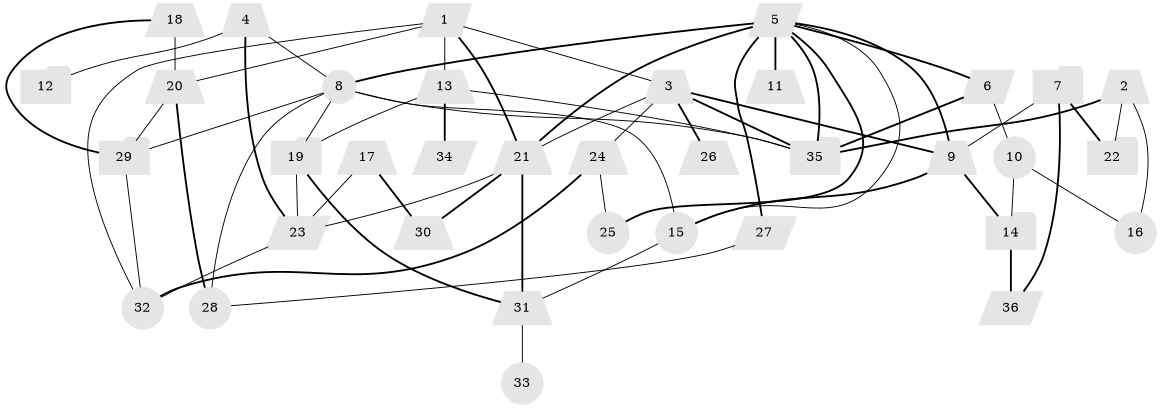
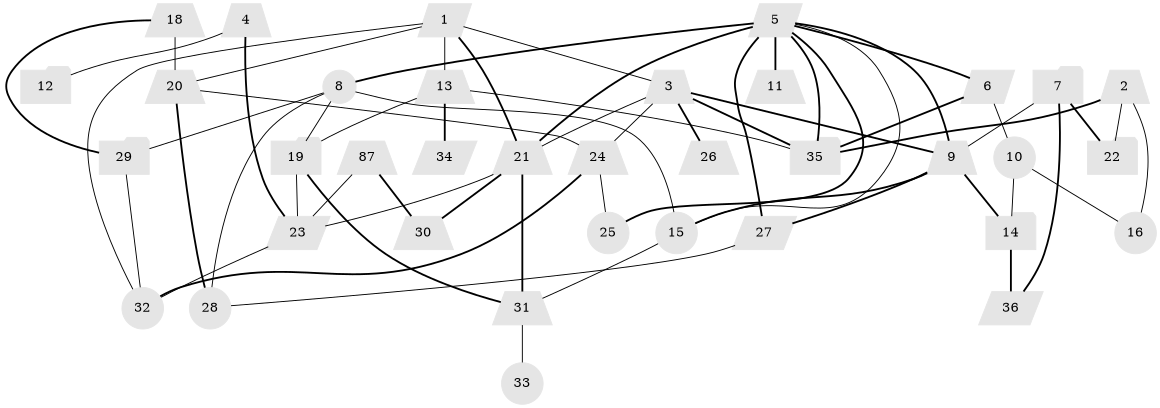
(290, 52) -> none
(617, 120) -> none
(150, 122) -> (400, 115)
(367, 158) -> (367, 158)
none -> (871, 196)
